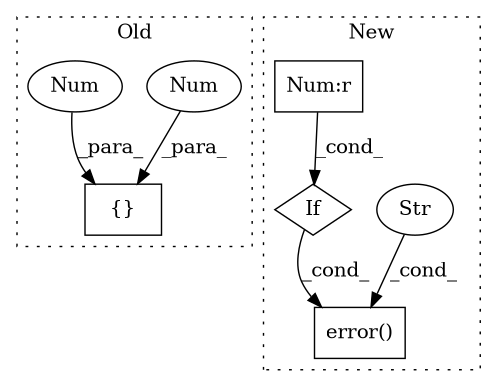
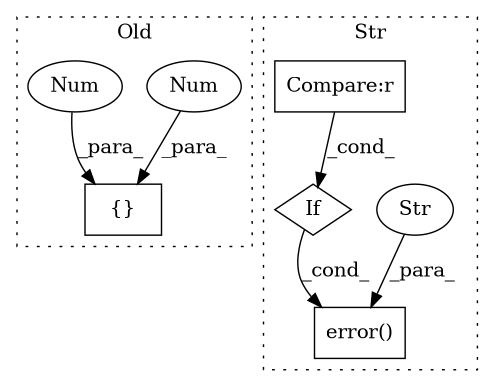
(372, 33) -> (370, 33)
(319, 86) -> (340, 86)
(424, 271) -> (422, 271)
